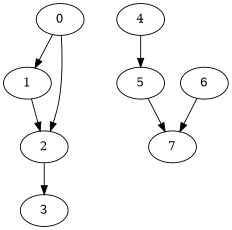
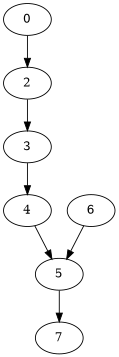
(27, 83) -> none
(190, 111) -> (77, 238)
none -> (27, 174)
